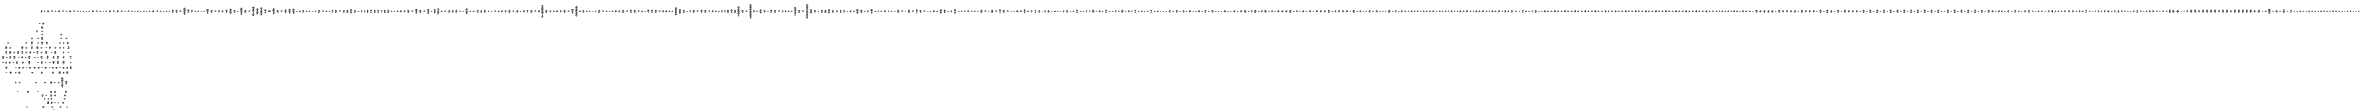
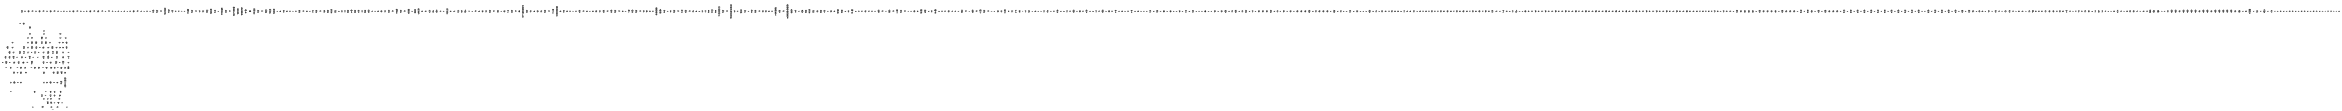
none -> (28, 38)
